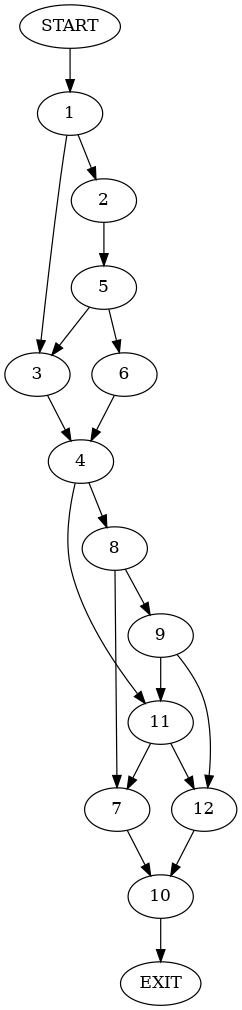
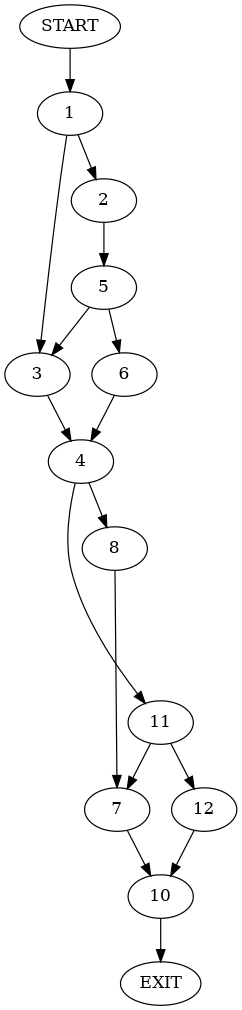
(161, 636) -> none
